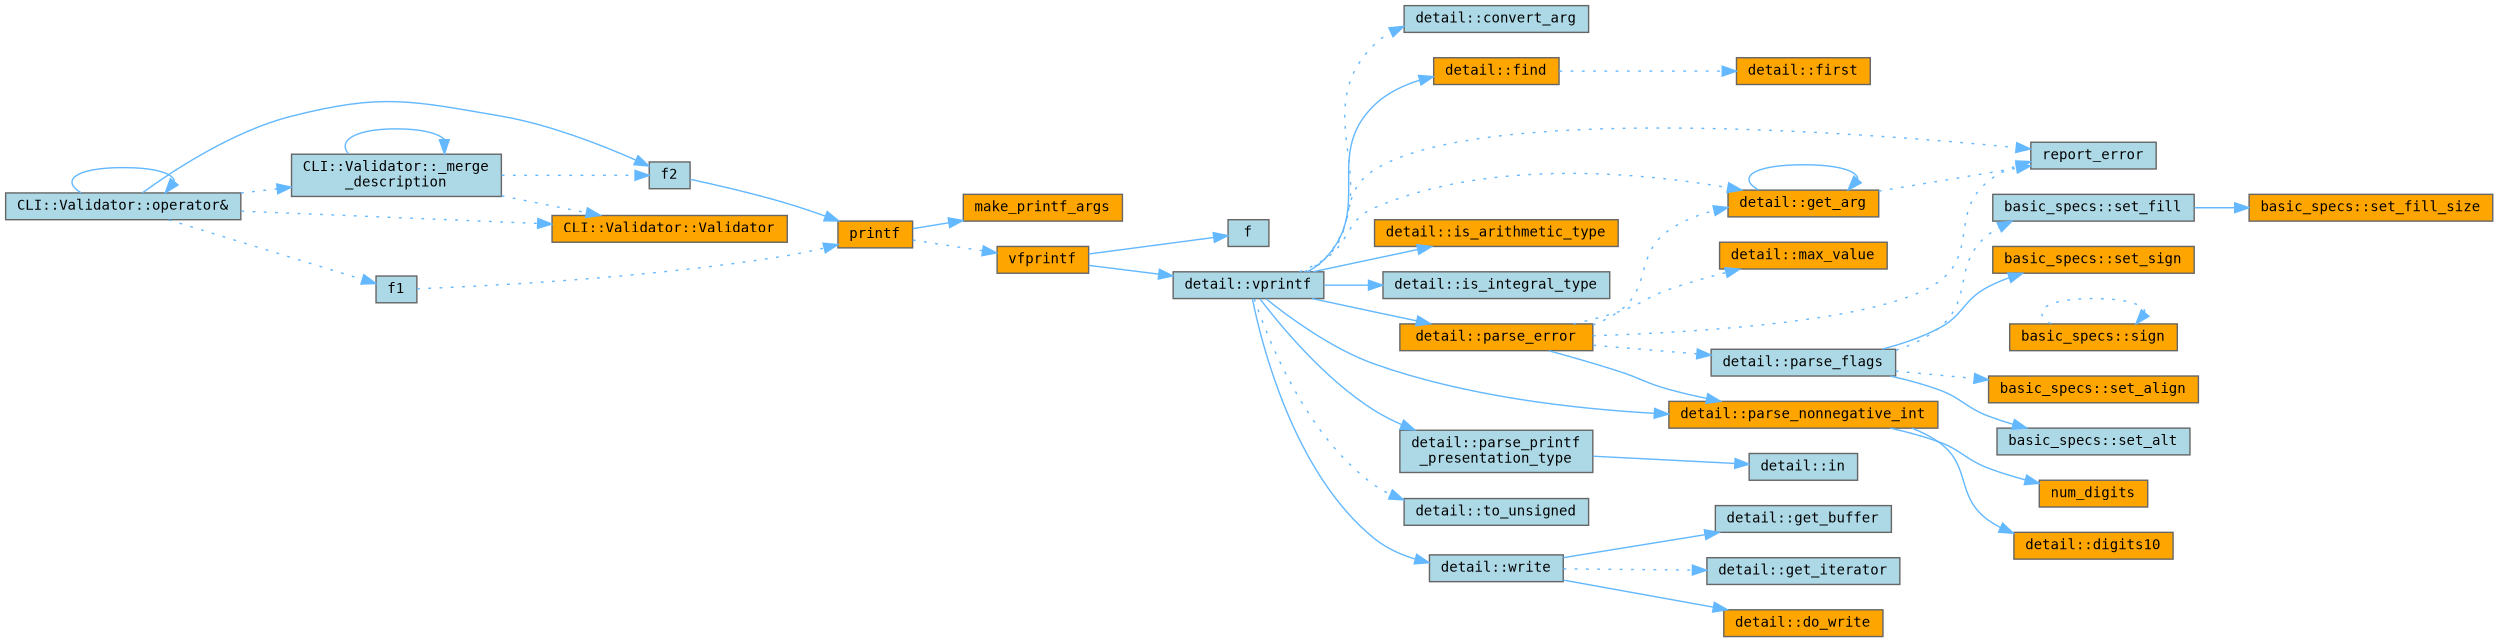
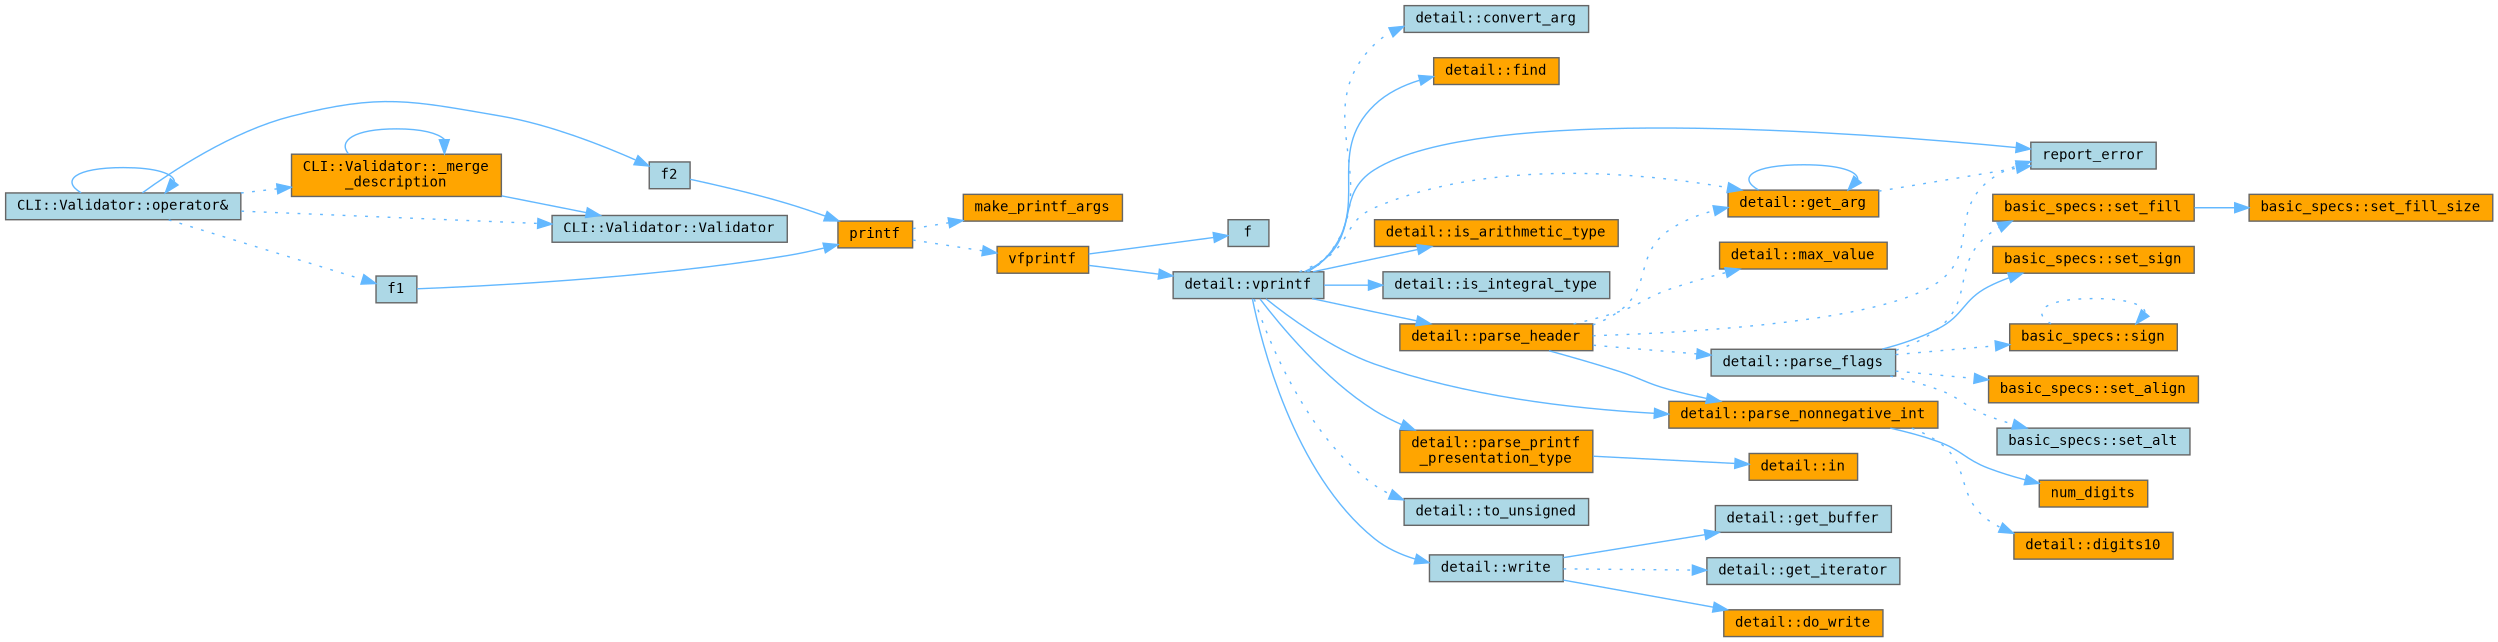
(1803, 71) -> none
(1628, 129) -> (1628, 129)
(396, 175) -> (396, 175)
(568, 175) -> none
(544, 204) -> (544, 204)
(2093, 208) -> (2093, 208)
(931, 226) -> (931, 226)
(670, 229) -> (670, 229)
(621, 276) -> (621, 276)
(1496, 337) -> (1496, 337)
none -> (1946, 350)
(1953, 396) -> (1953, 396)
(1496, 451) -> (1496, 451)
(1803, 467) -> (1803, 467)
(1961, 473) -> (1961, 473)
